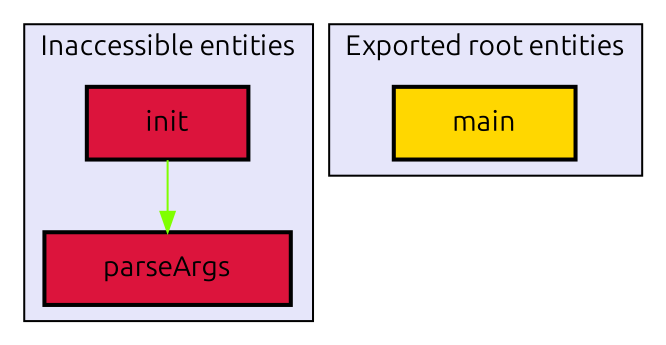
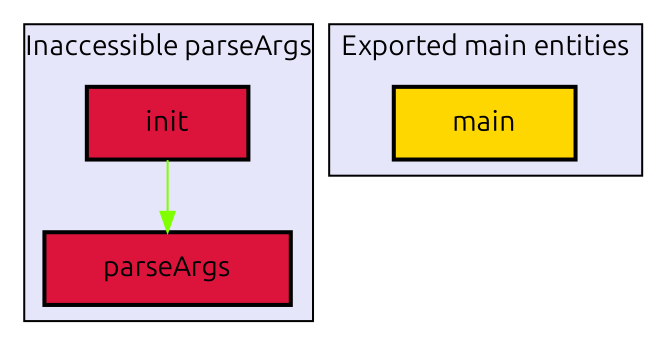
(169, 47) -> (169, 47)
(486, 47) -> (486, 47)
